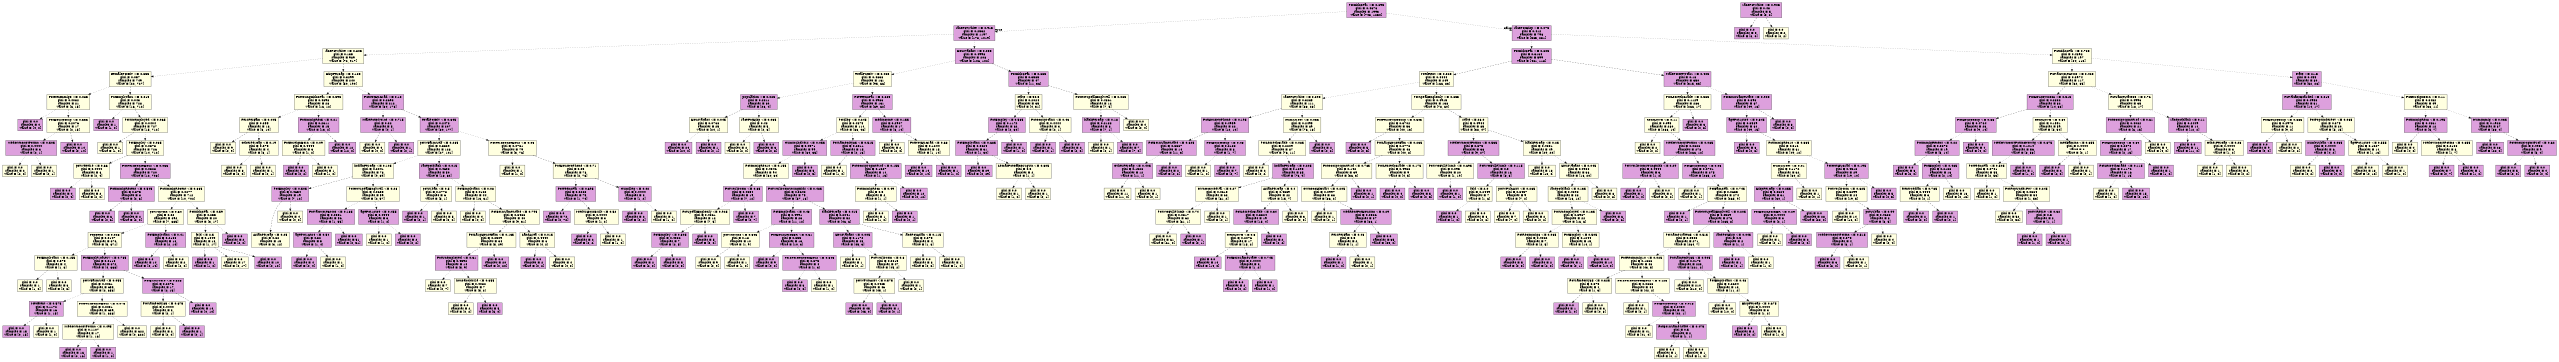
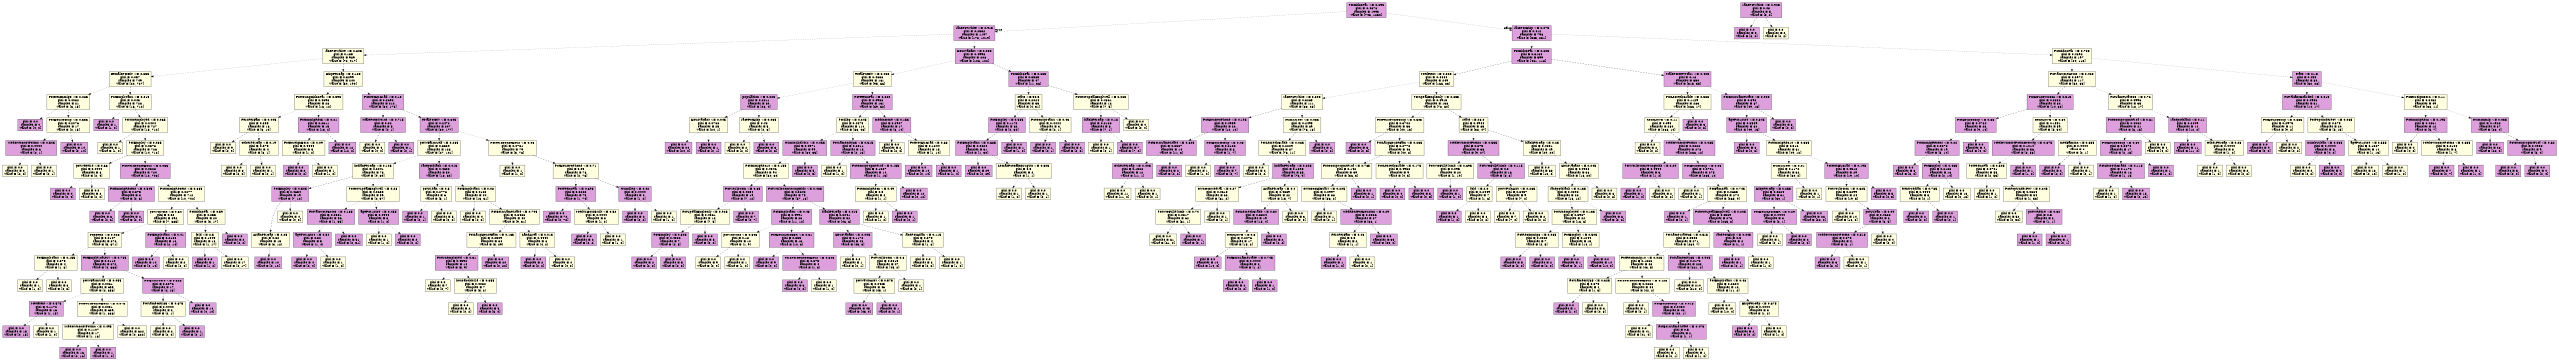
(2063, 136) -> none
(1542, 171) -> (1542, 171)
(236, 251) -> (269, 251)
